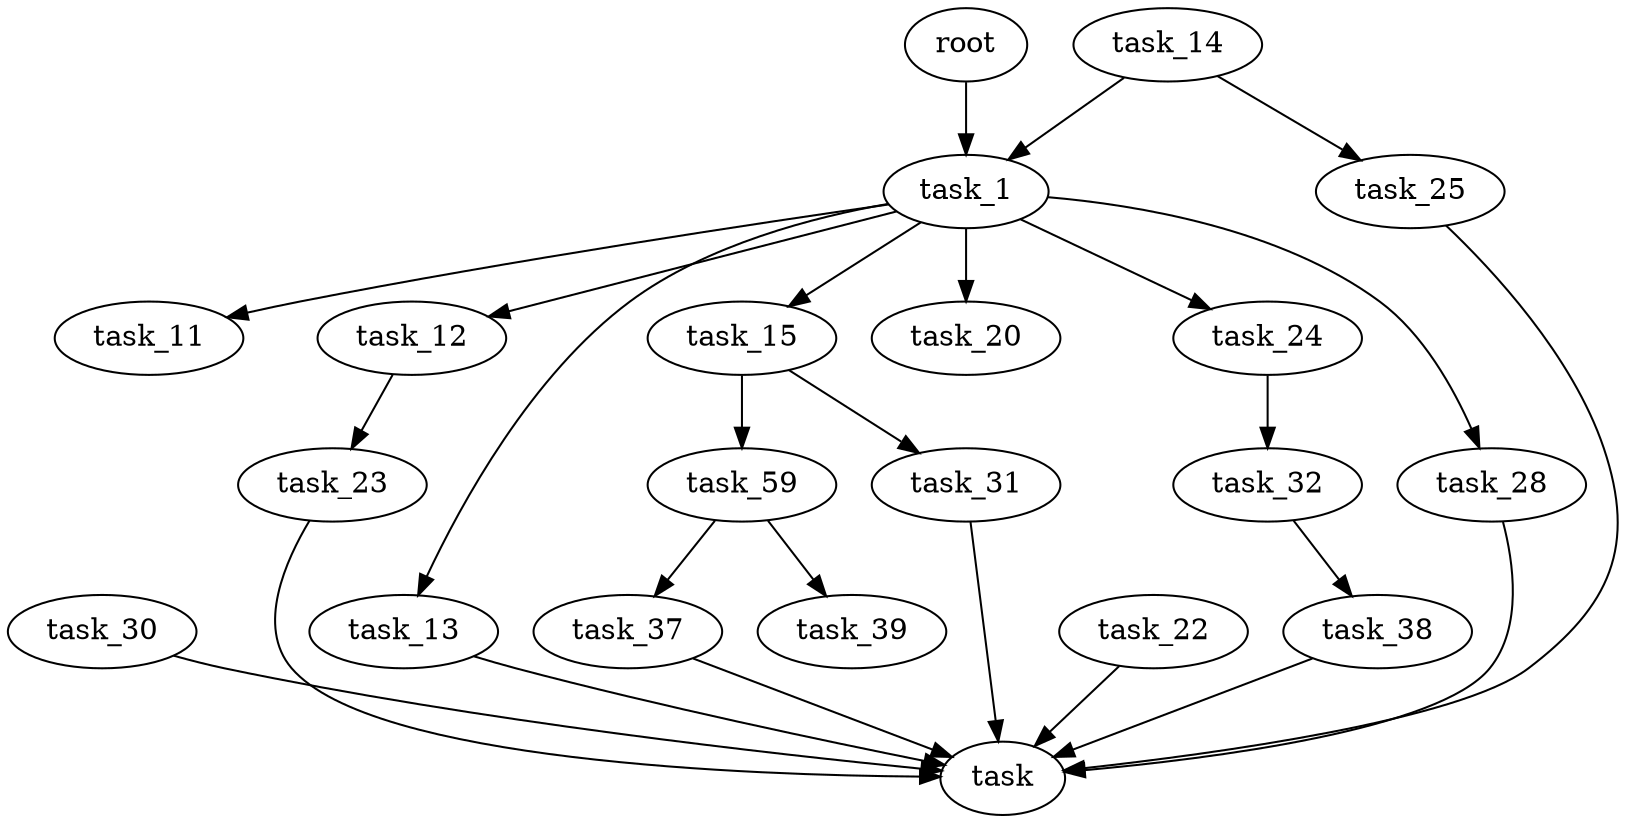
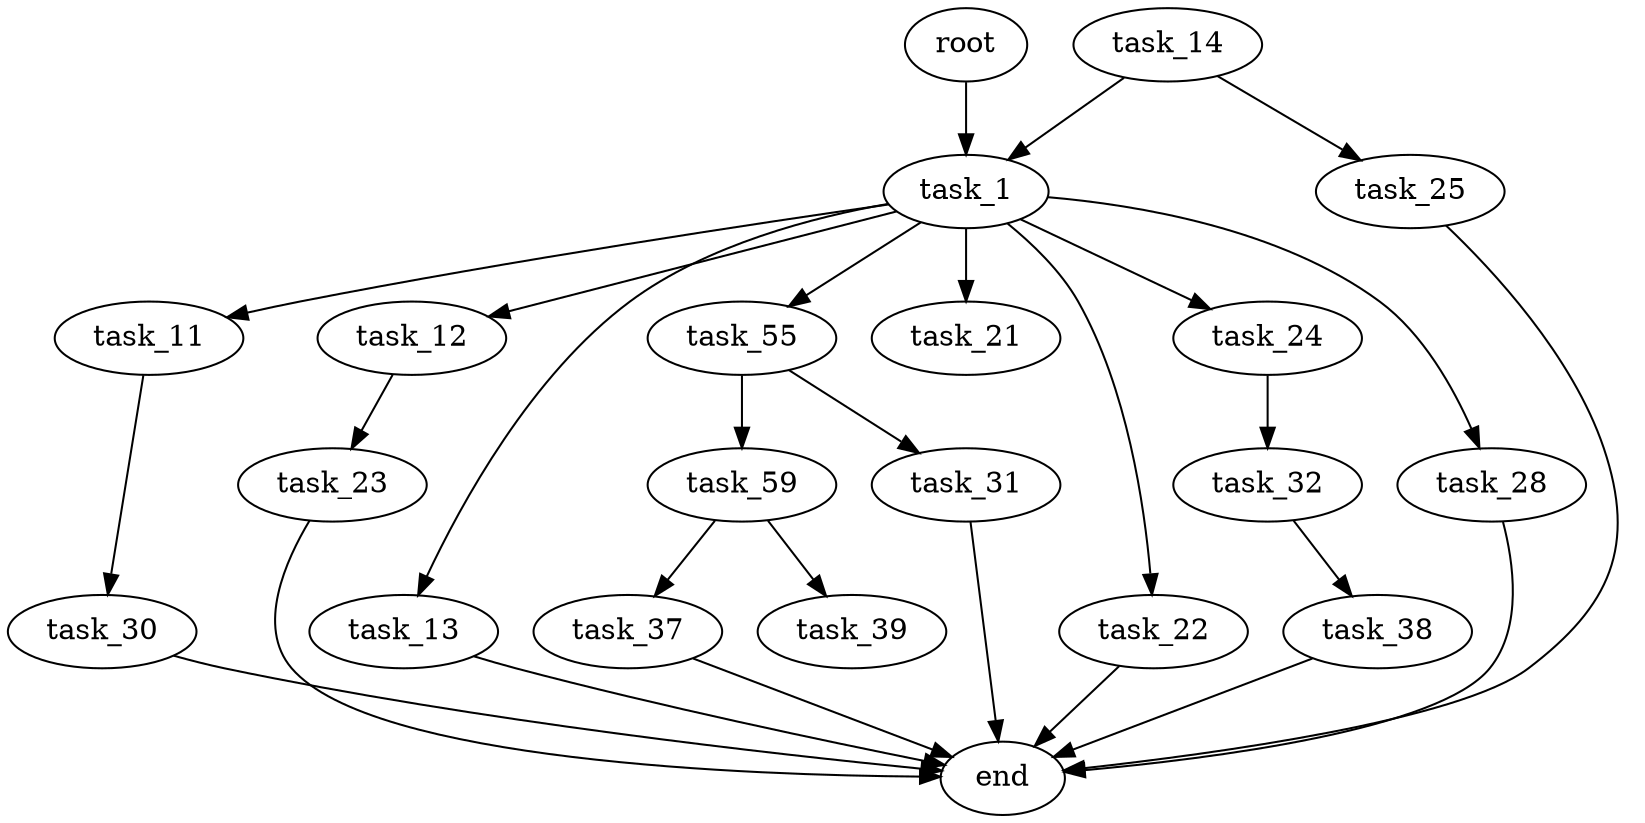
(742, 338) -> (742, 338)
(966, 338) -> (966, 338)
none -> (1113, 383)
none -> (127, 474)
(1003, 778) -> (1003, 778)
